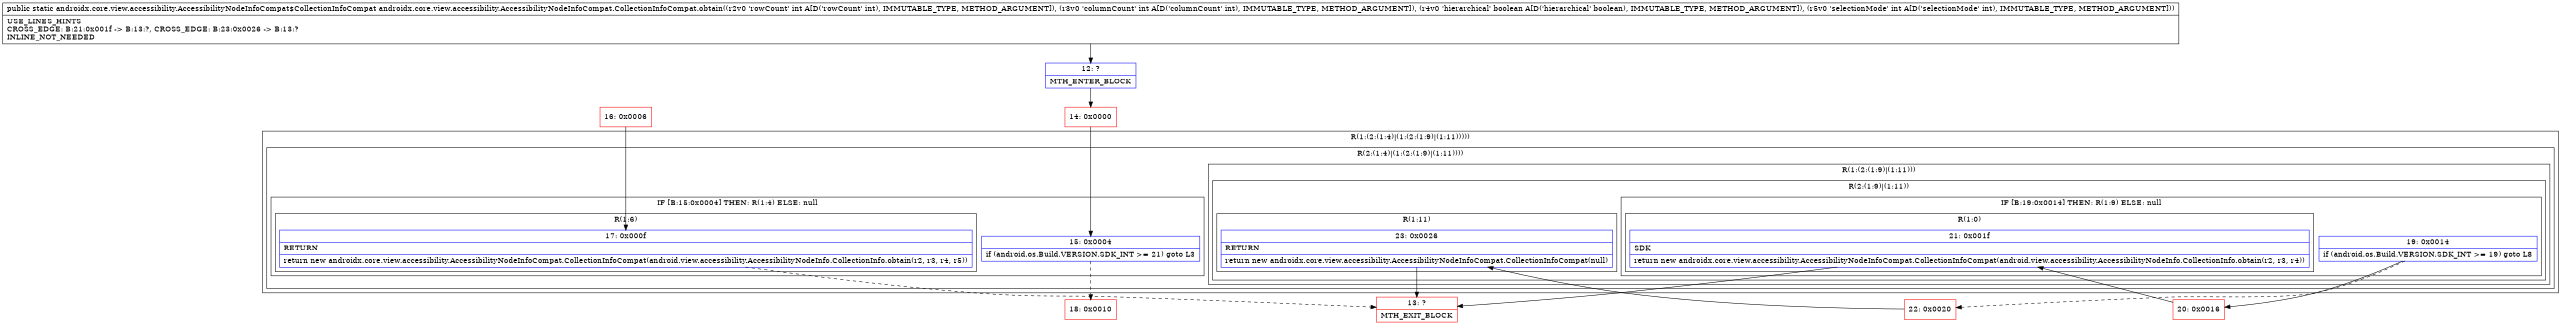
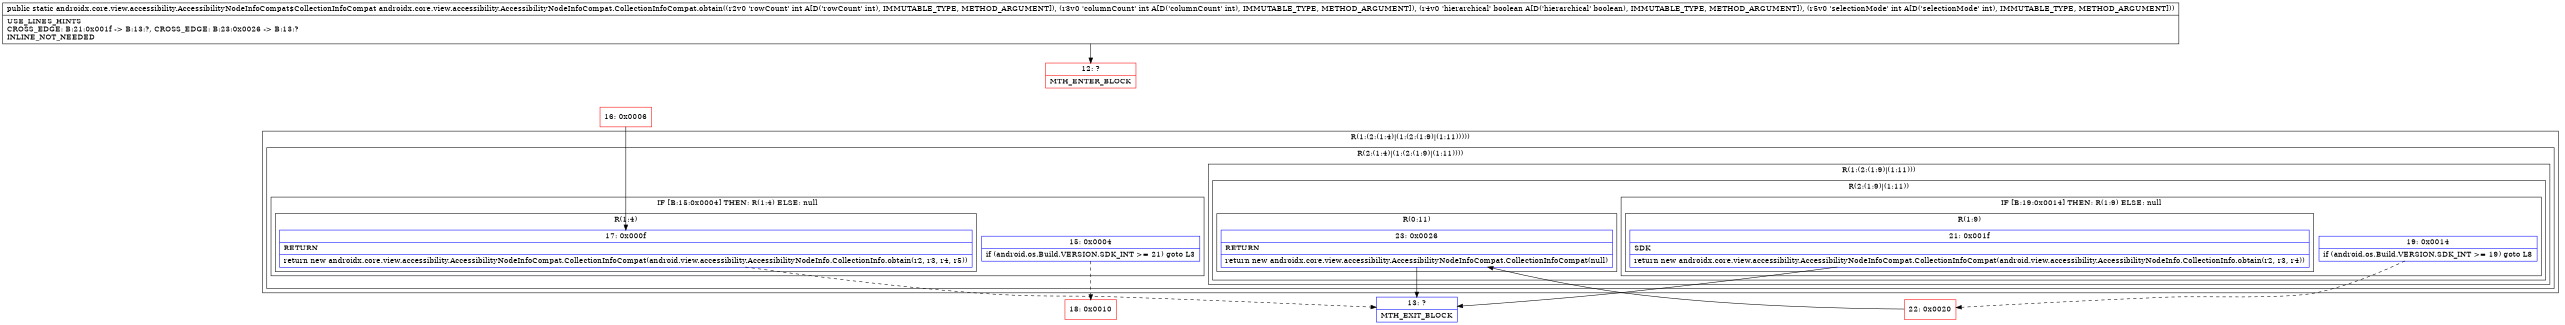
(1091, 76) -> (1091, 76)
(1091, 117) -> none
(626, 220) -> (626, 220)
(1417, 220) -> (1417, 220)
(1970, 220) -> (1970, 220)
(1417, 310) -> (1417, 310)
(2199, 310) -> none
